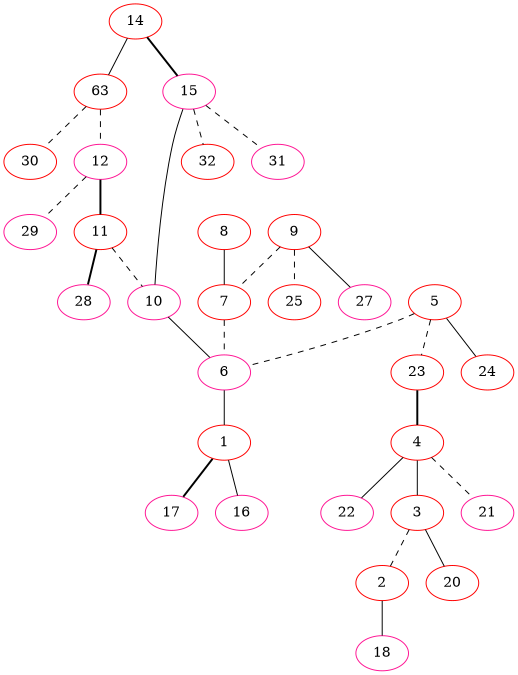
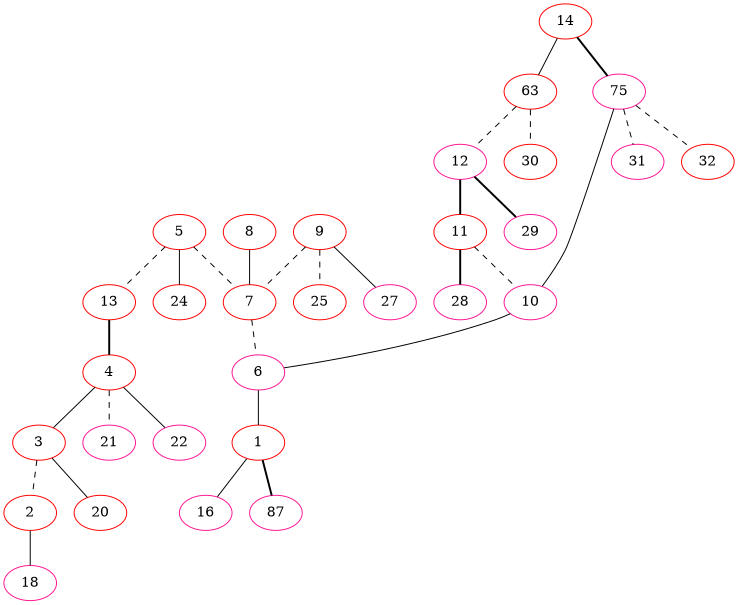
(189, 92) -> (619, 92)
(65, 197) -> (495, 197)
(332, 342) -> (214, 267)
(417, 372) -> (109, 302)
(172, 513) -> (276, 513)
